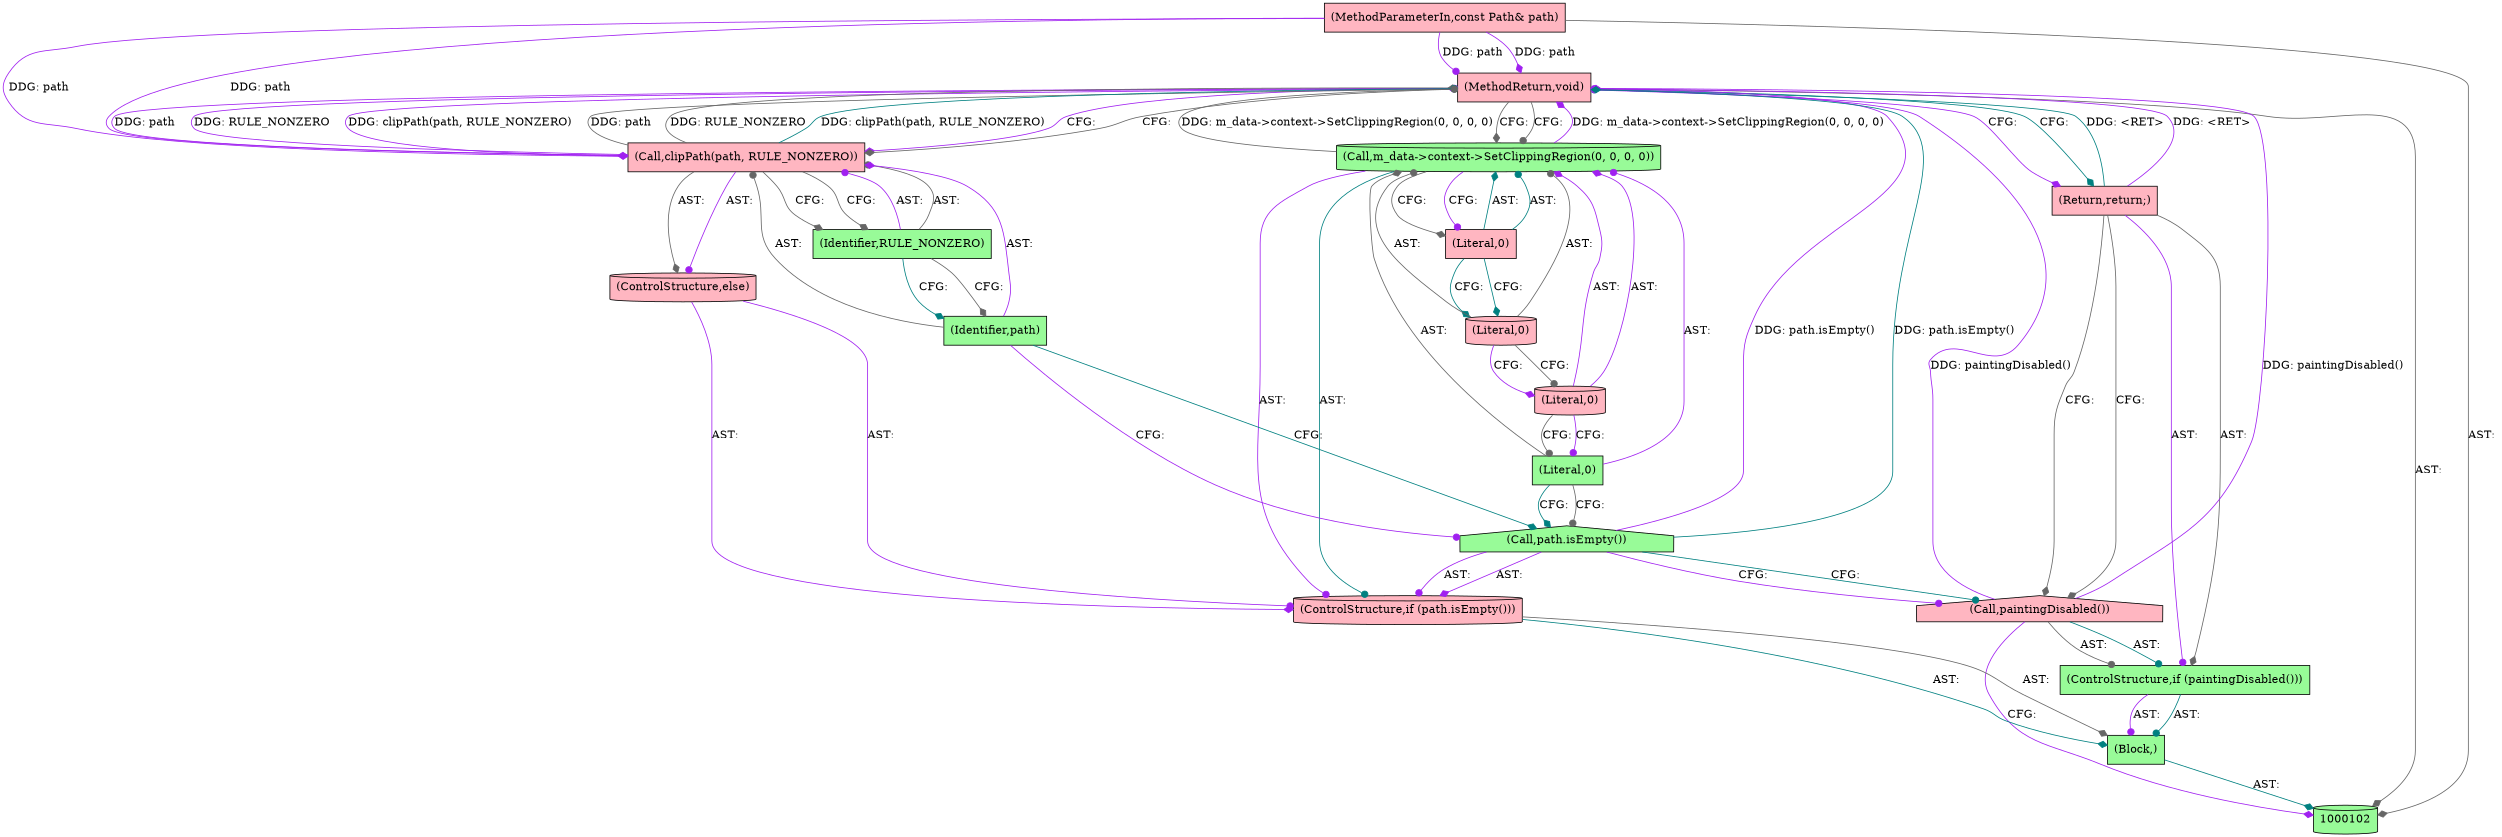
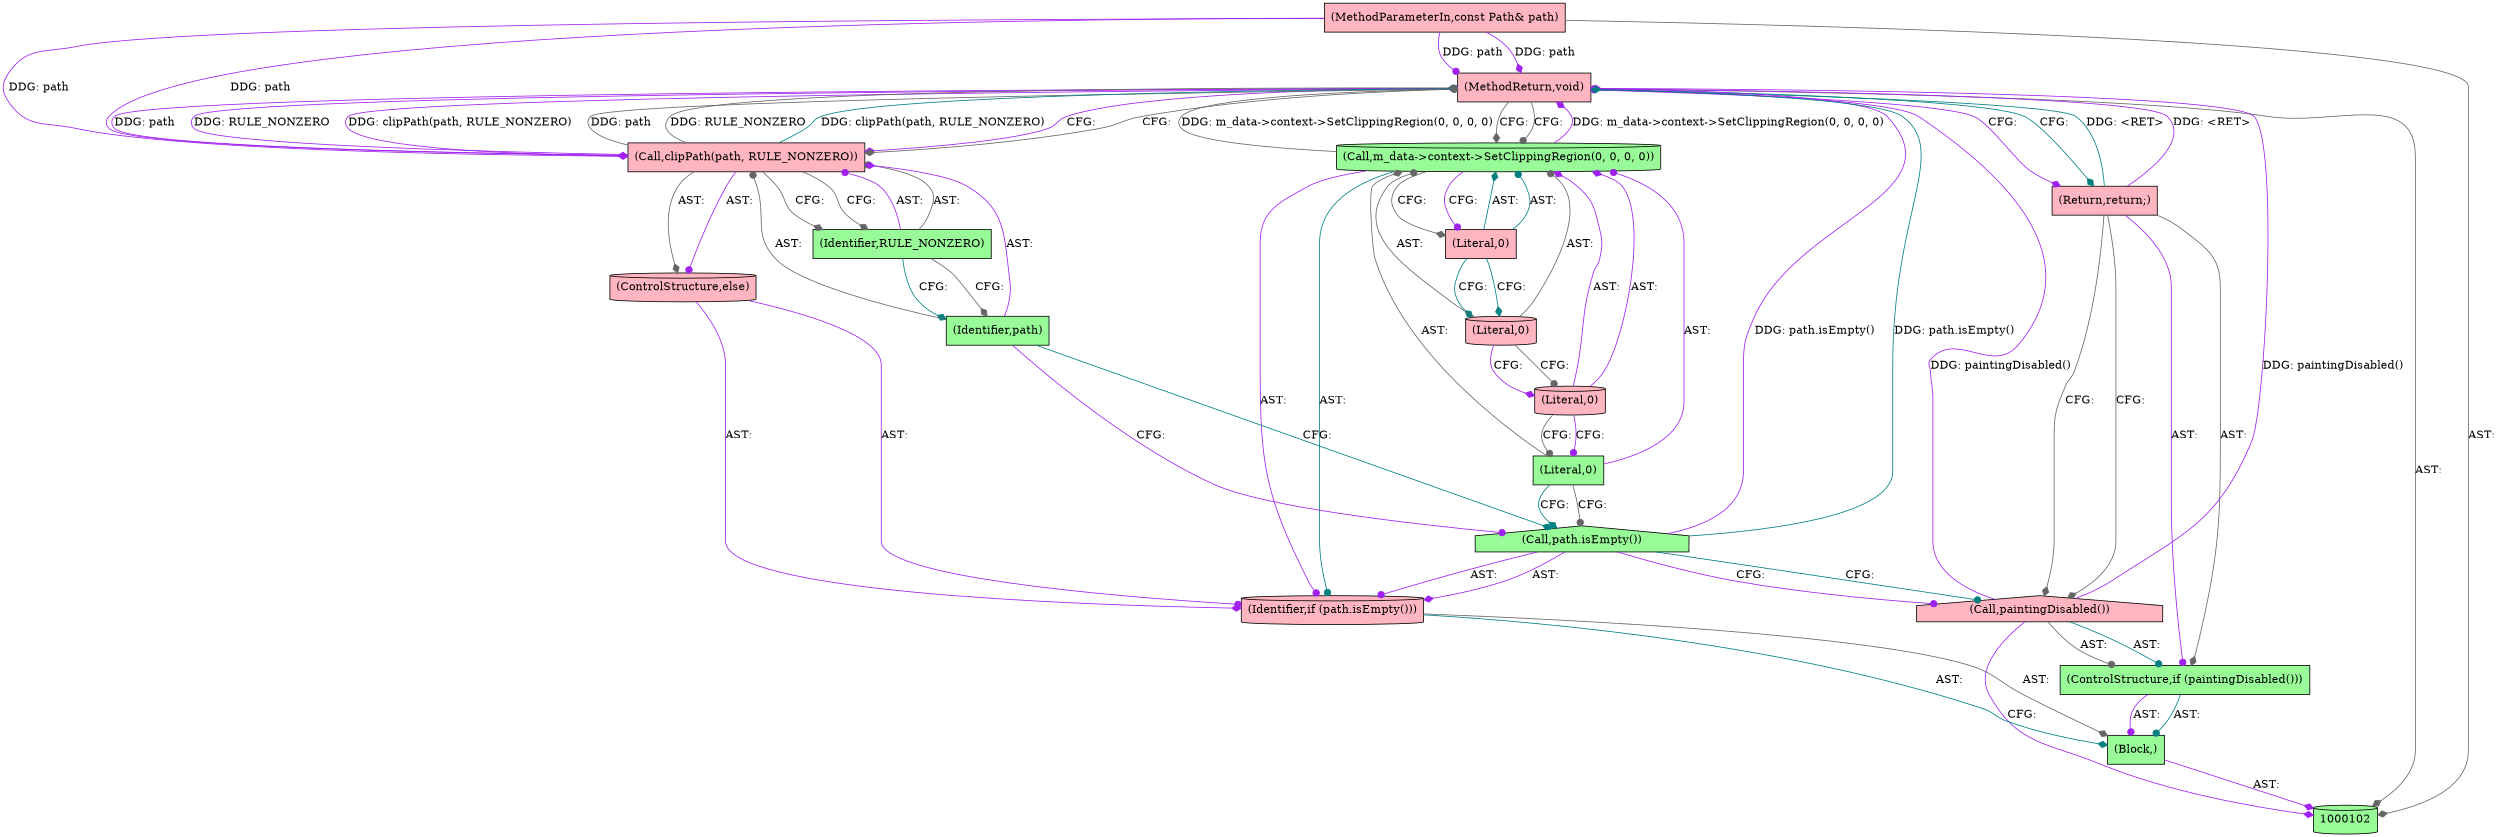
(1408, 610) -> (1332, 610)
(2234, 783) -> (2234, 783)
